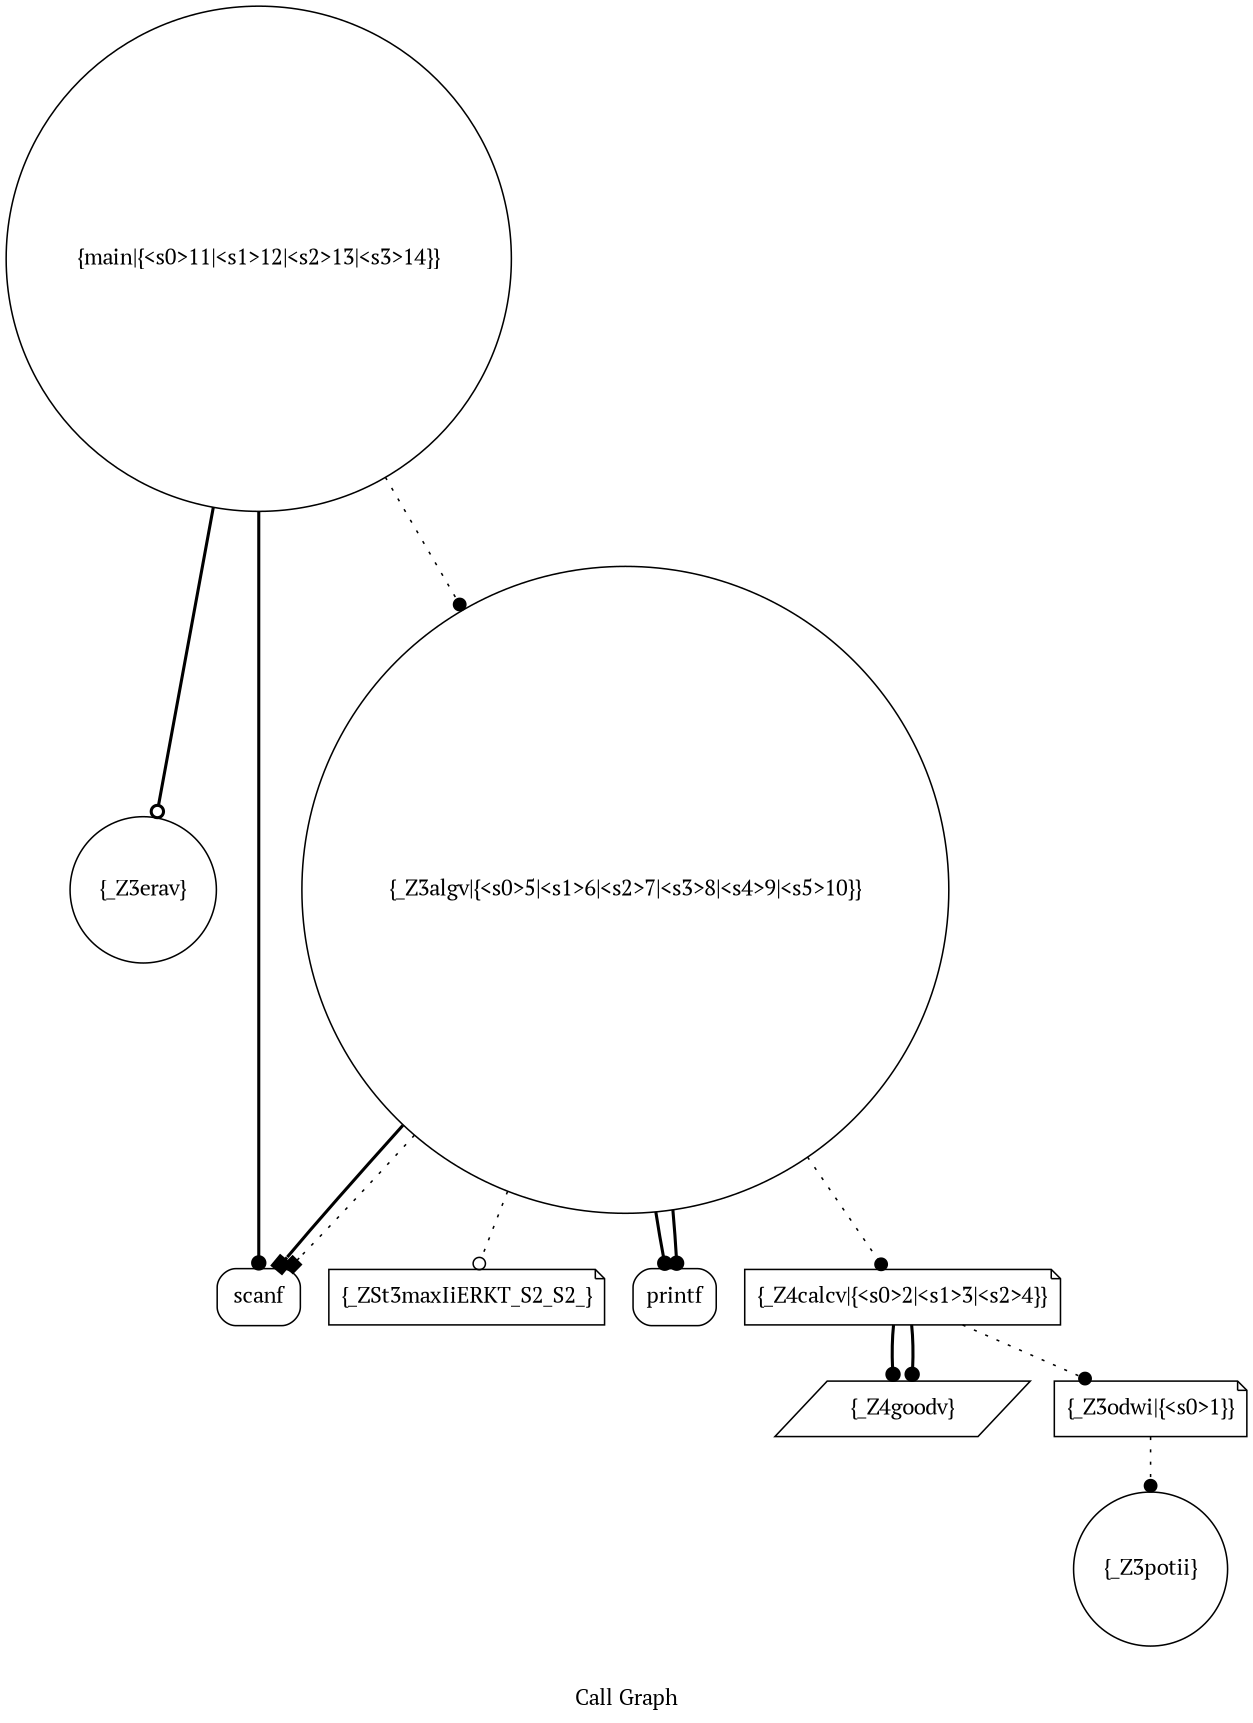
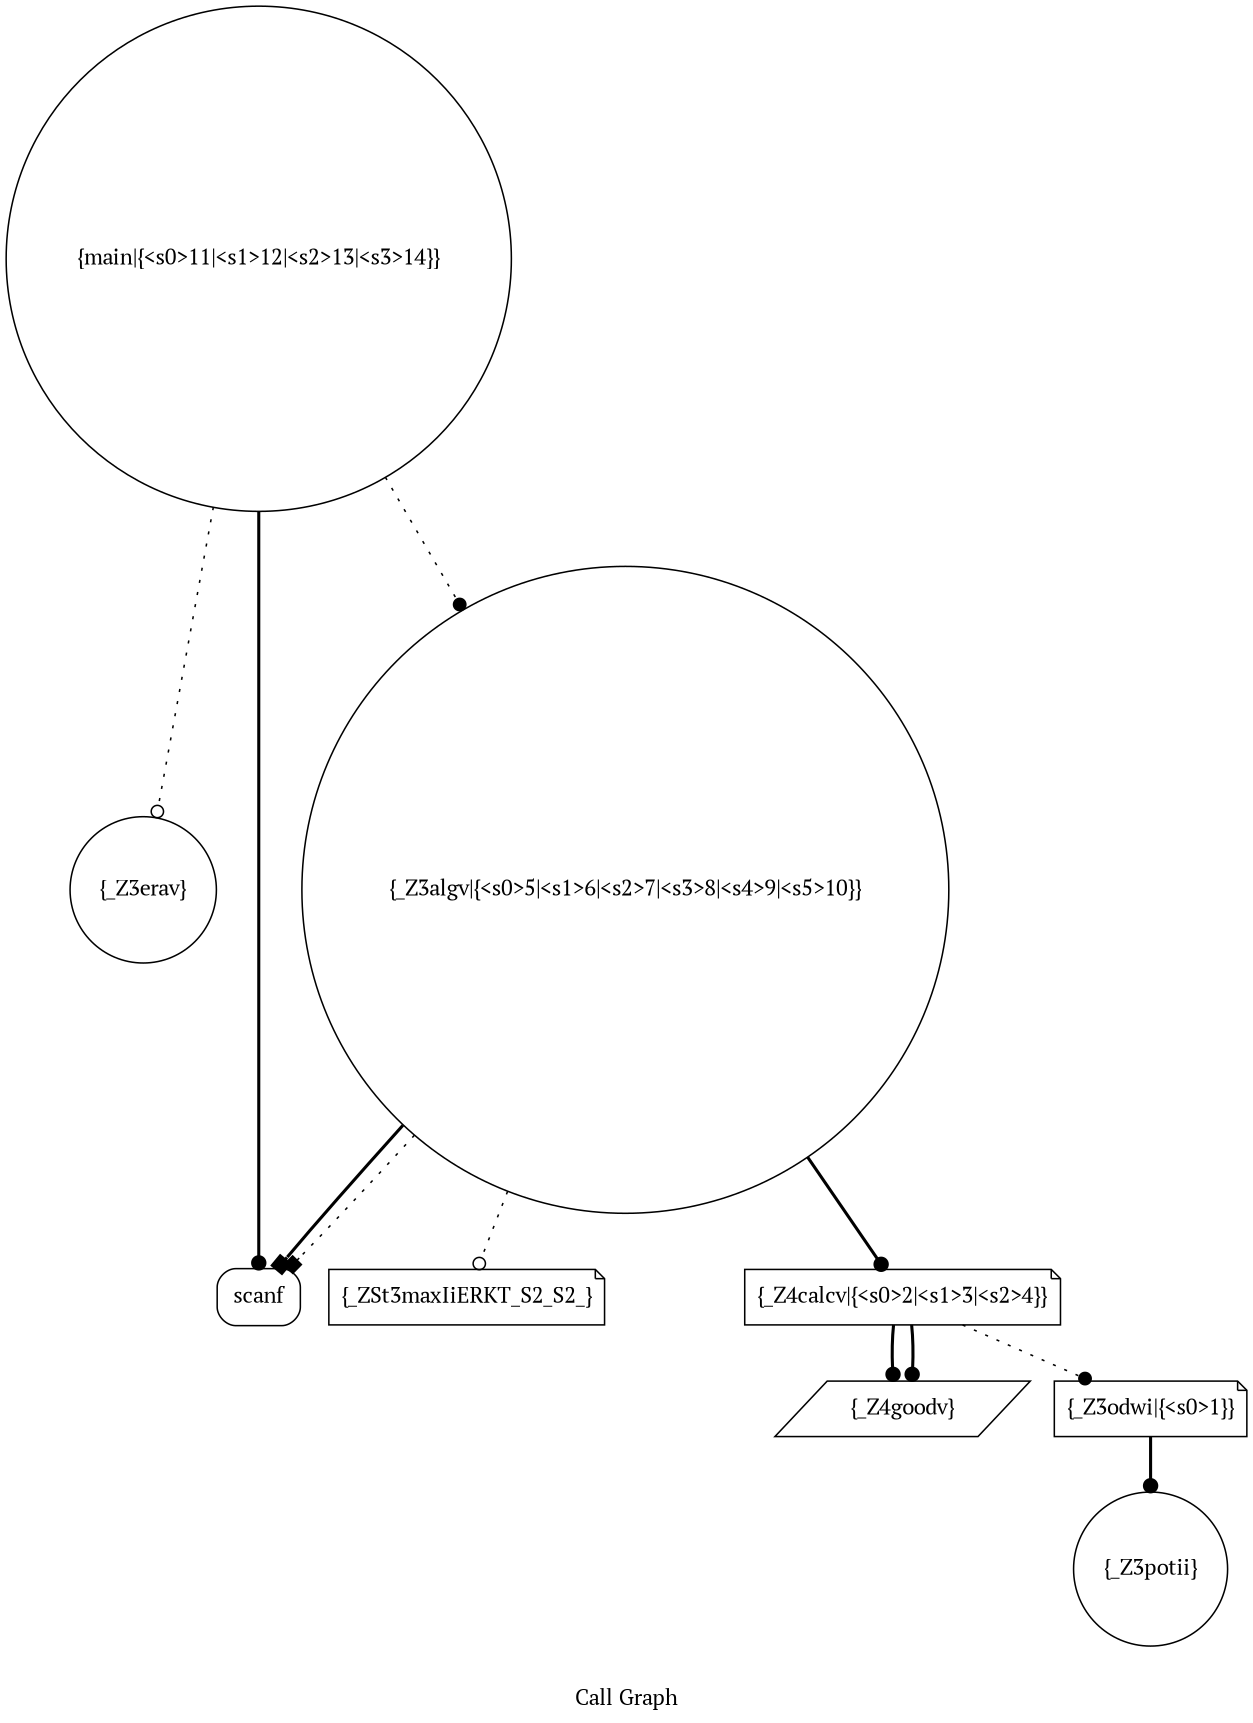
(186, 656) -> (186, 656)
(843, 1208) -> (843, 1208)
(675, 1297) -> none
(1151, 1458) -> (1151, 1458)
